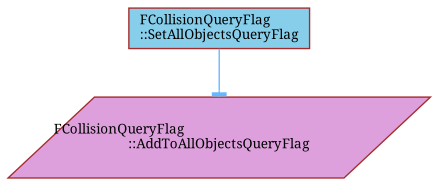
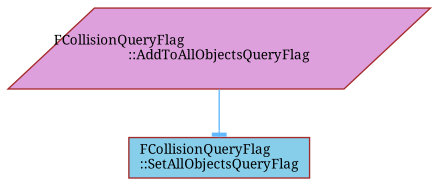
(219, 69) -> (219, 110)
